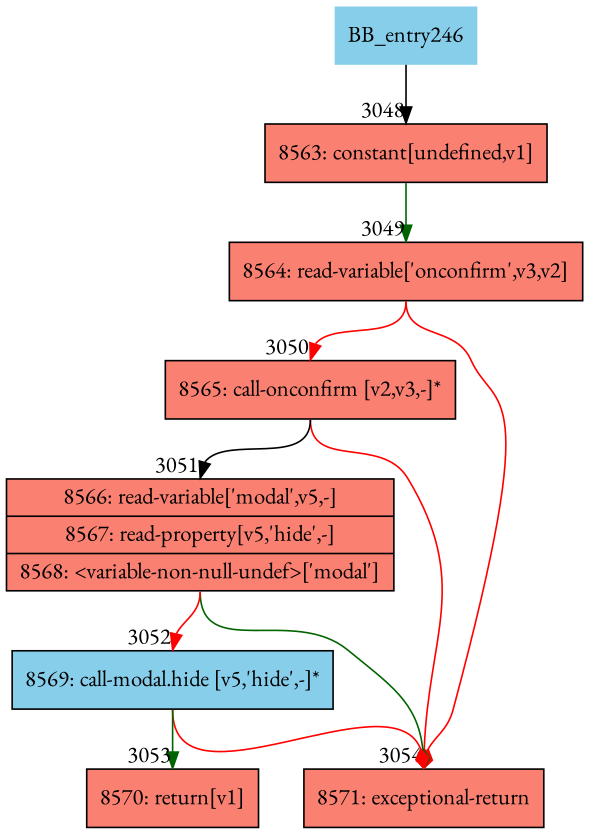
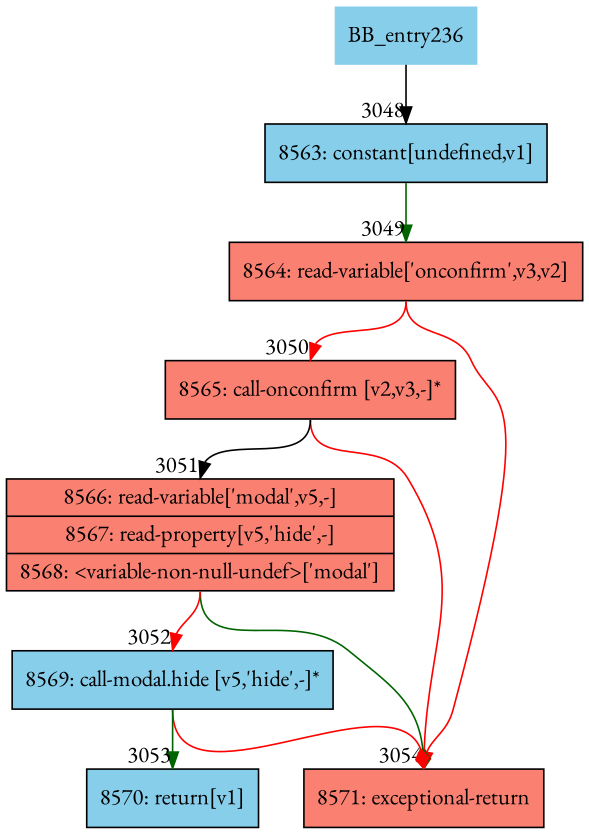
(406, 36) -> (406, 36)
(406, 153) -> (406, 153)
(499, 510) -> (499, 512)
(173, 798) -> (173, 798)
